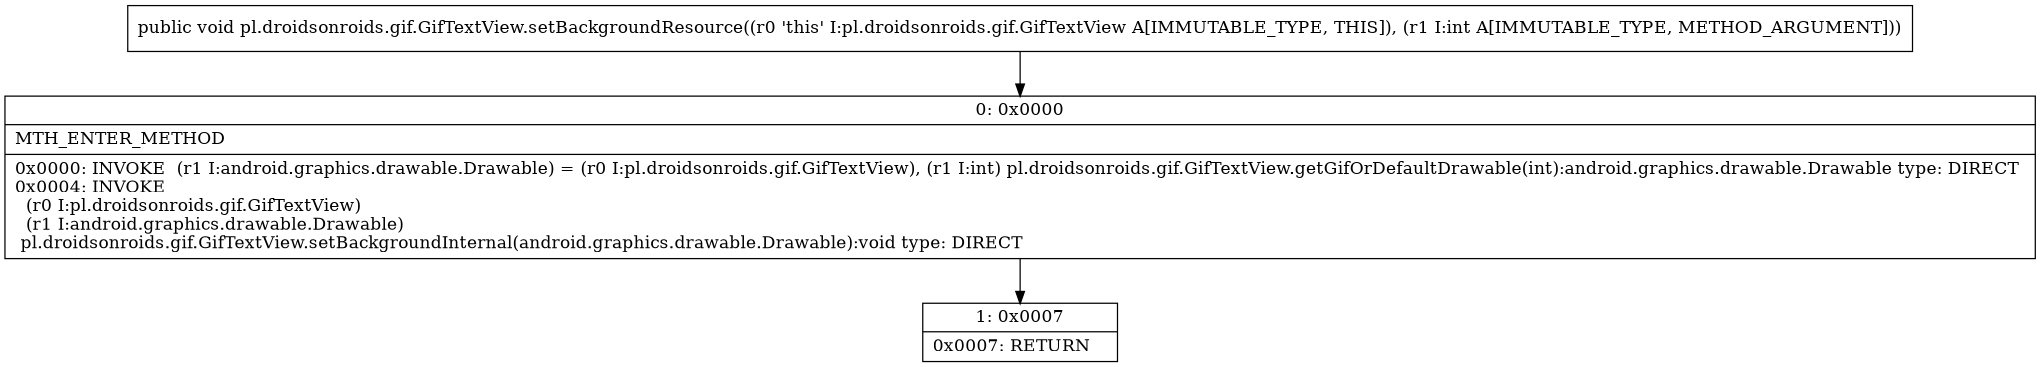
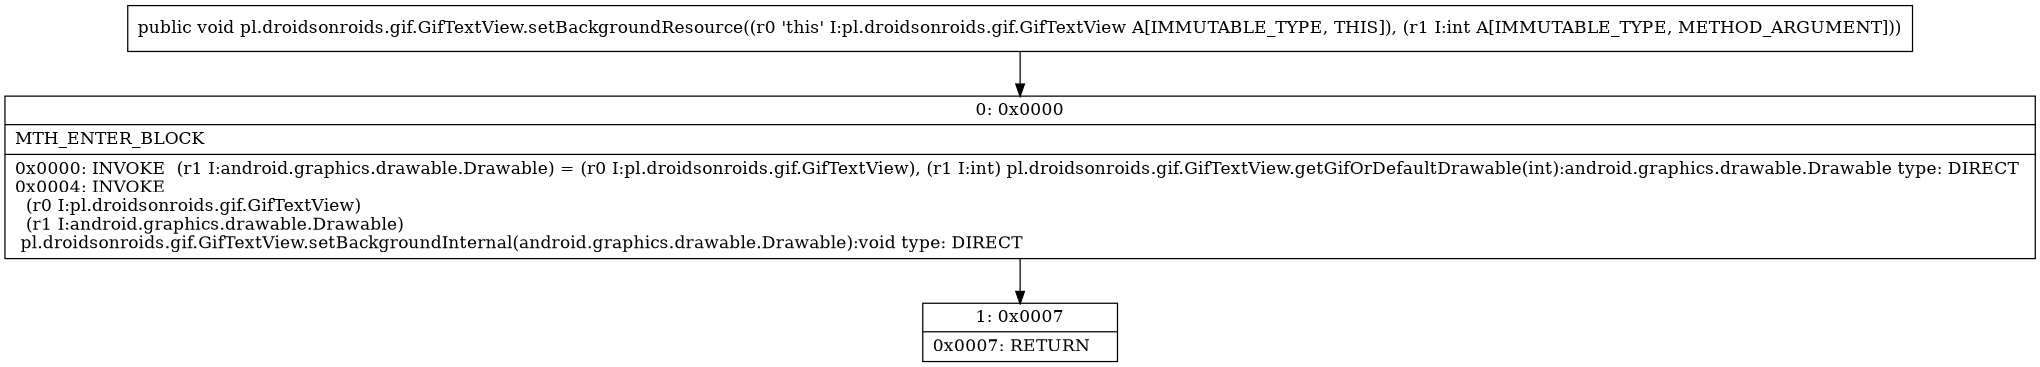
(120, 139) -> (110, 139)
